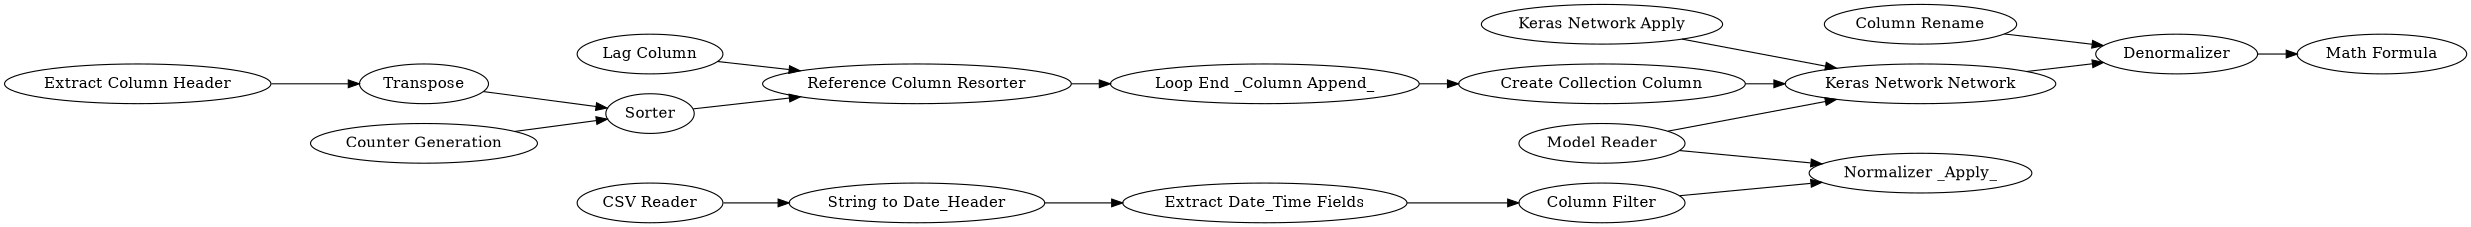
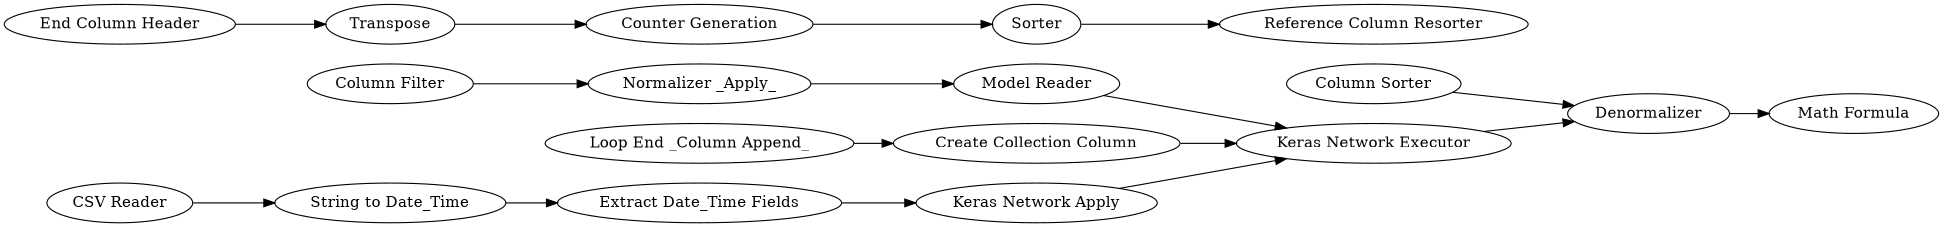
(1920, 24) -> (1374, 84)
(650, 54) -> none
(138, 84) -> (120, 24)
(1085, 84) -> none
(1920, 84) -> (1374, 143)
(540, 99) -> (515, 24)
(1745, 157) -> (876, 84)
(917, 203) -> (390, 203)
(1457, 203) -> (873, 203)
